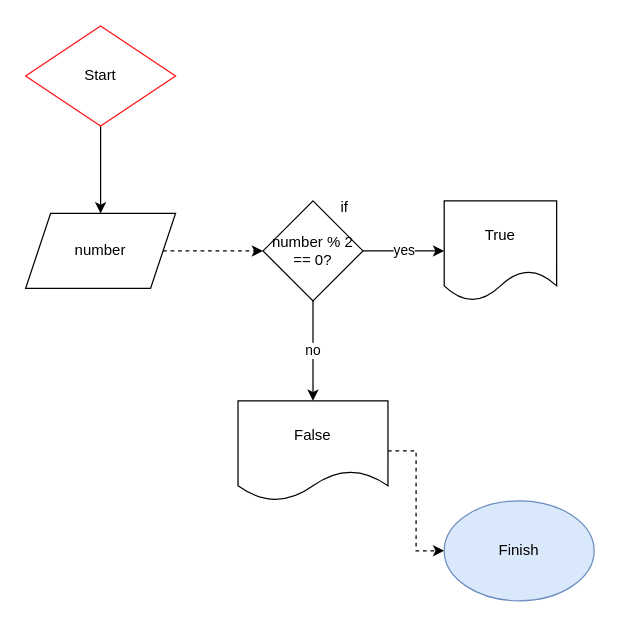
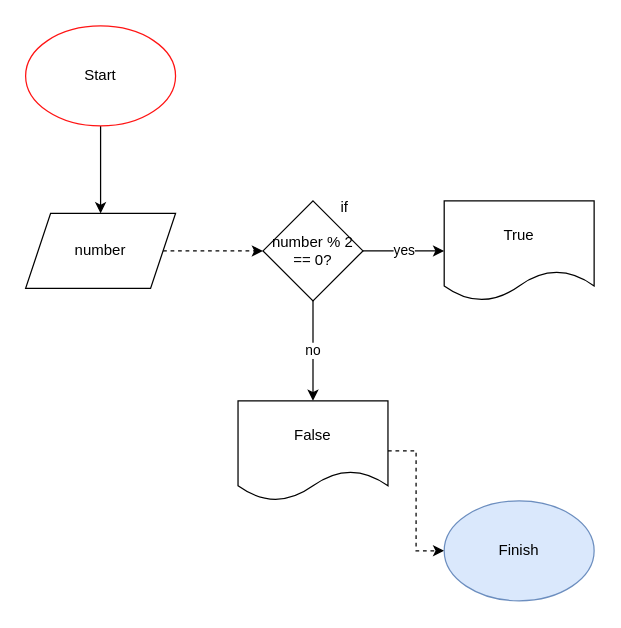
(101, 76) -> (101, 76)
(501, 251) -> (519, 251)
